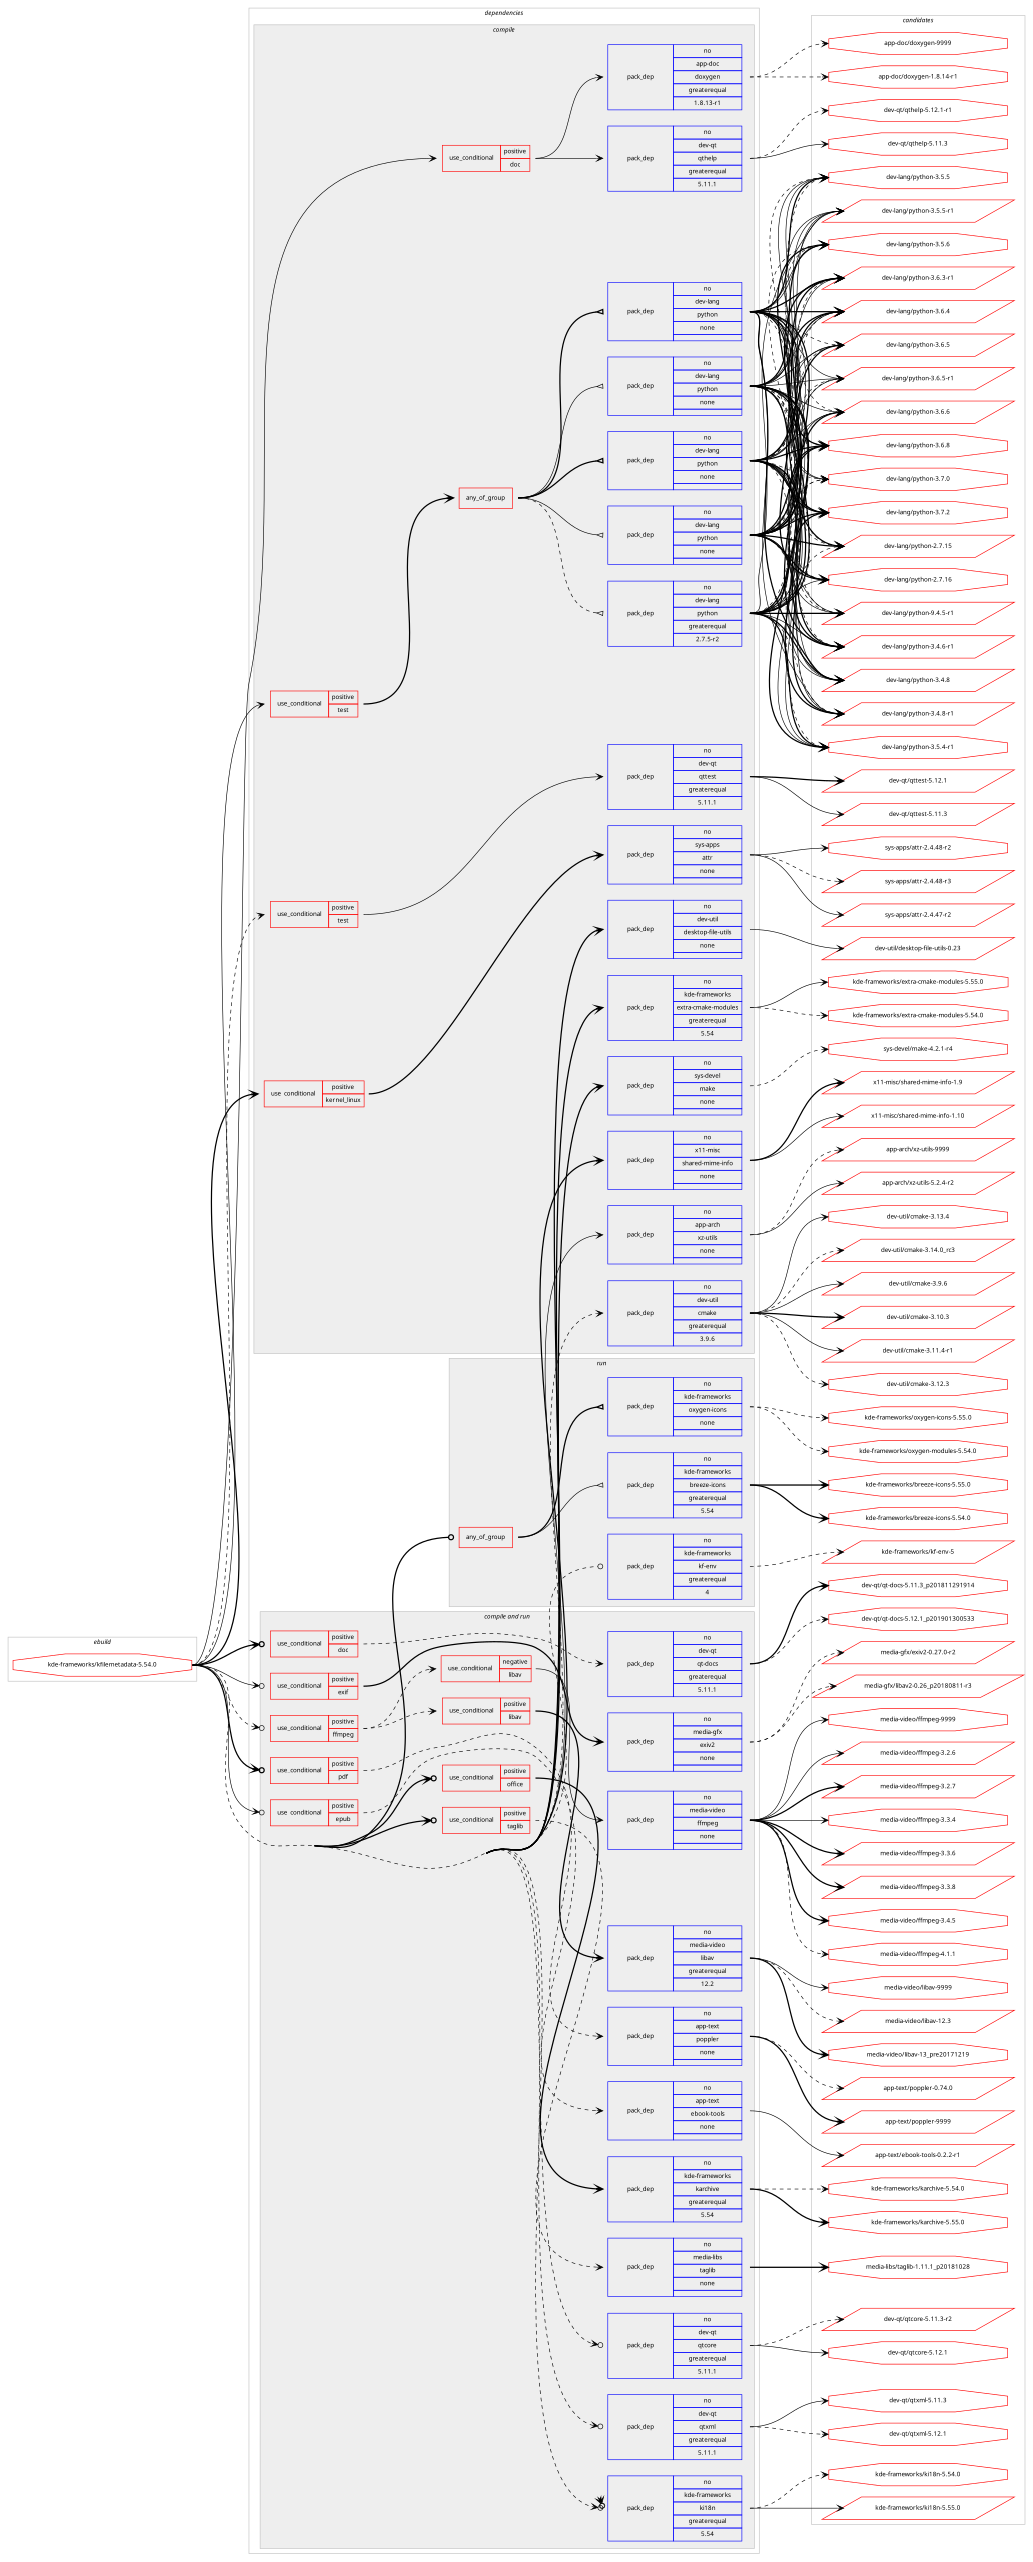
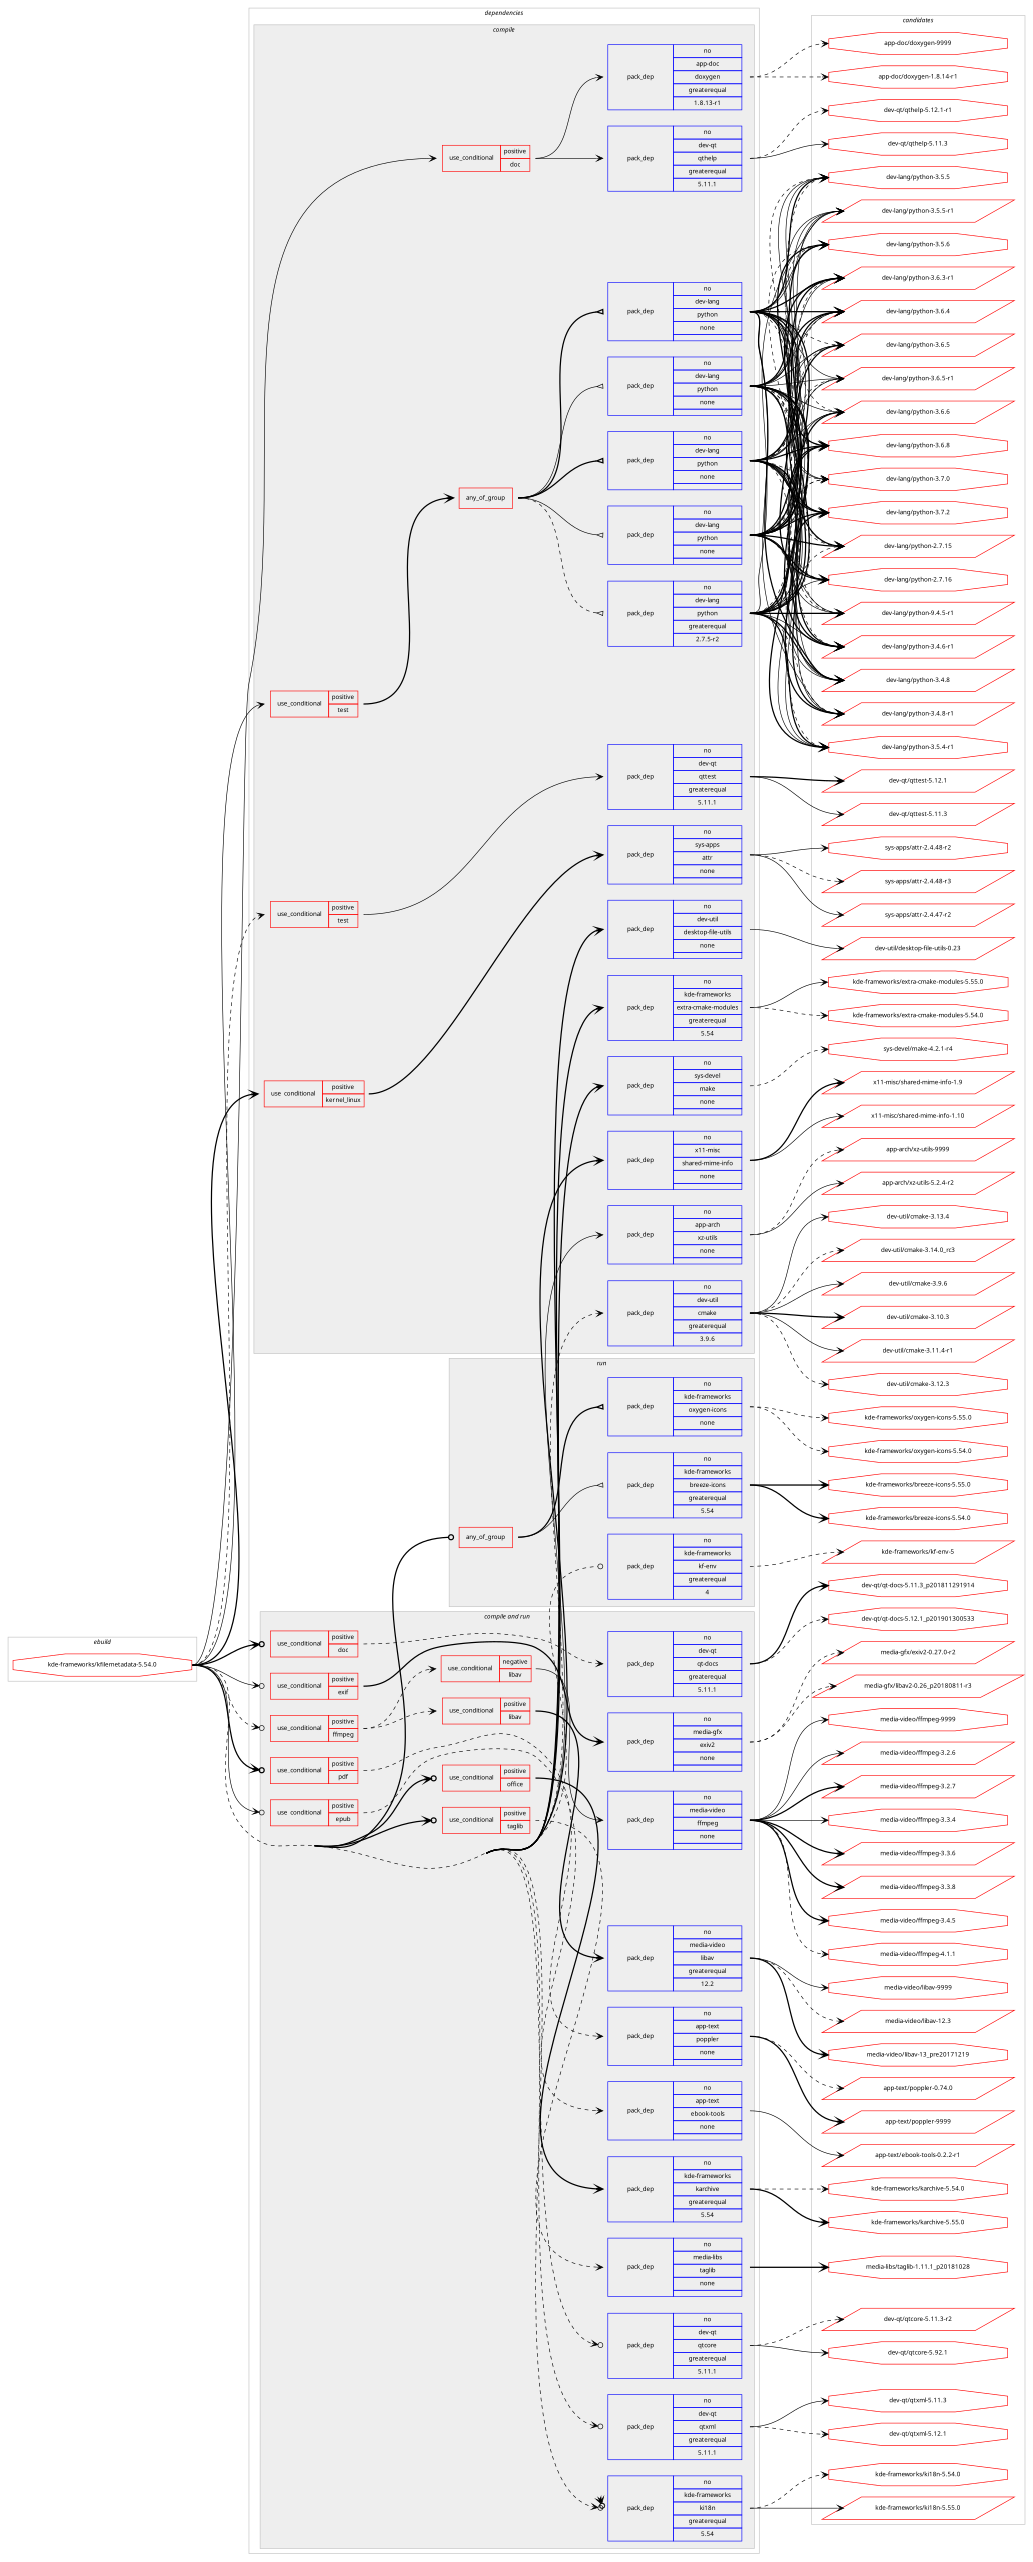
(918, 1452) -> (918, 1452)
(918, 2353) -> (918, 2353)
